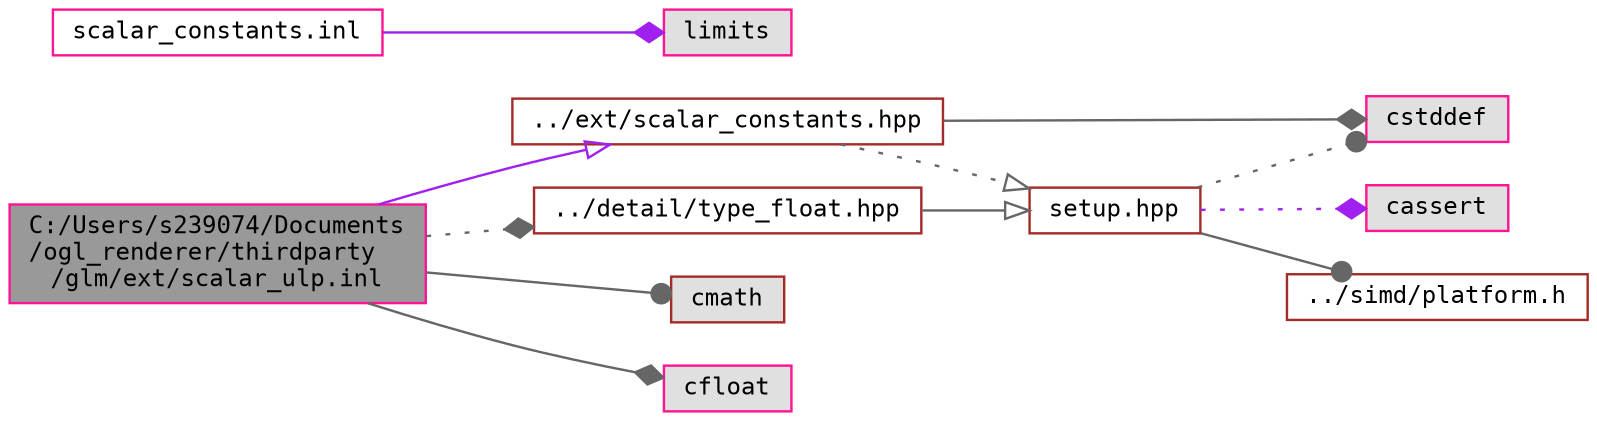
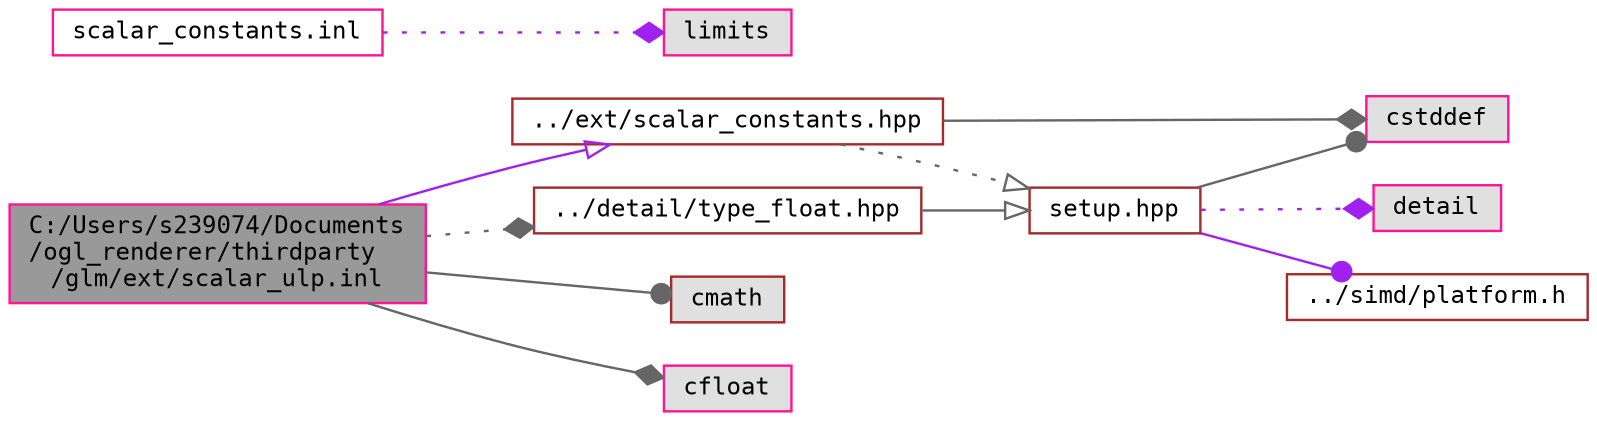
(509, 32) -> (509, 32)
(1272, 166) -> (1272, 166)
(1437, 208) -> (1437, 208)
(1266, 251) -> (1266, 251)
